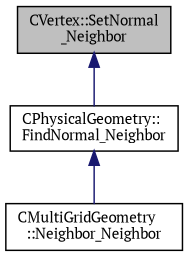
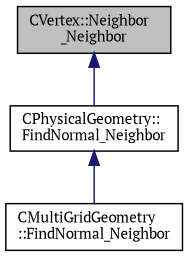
(94, 30) -> (94, 30)
(94, 227) -> (94, 227)
